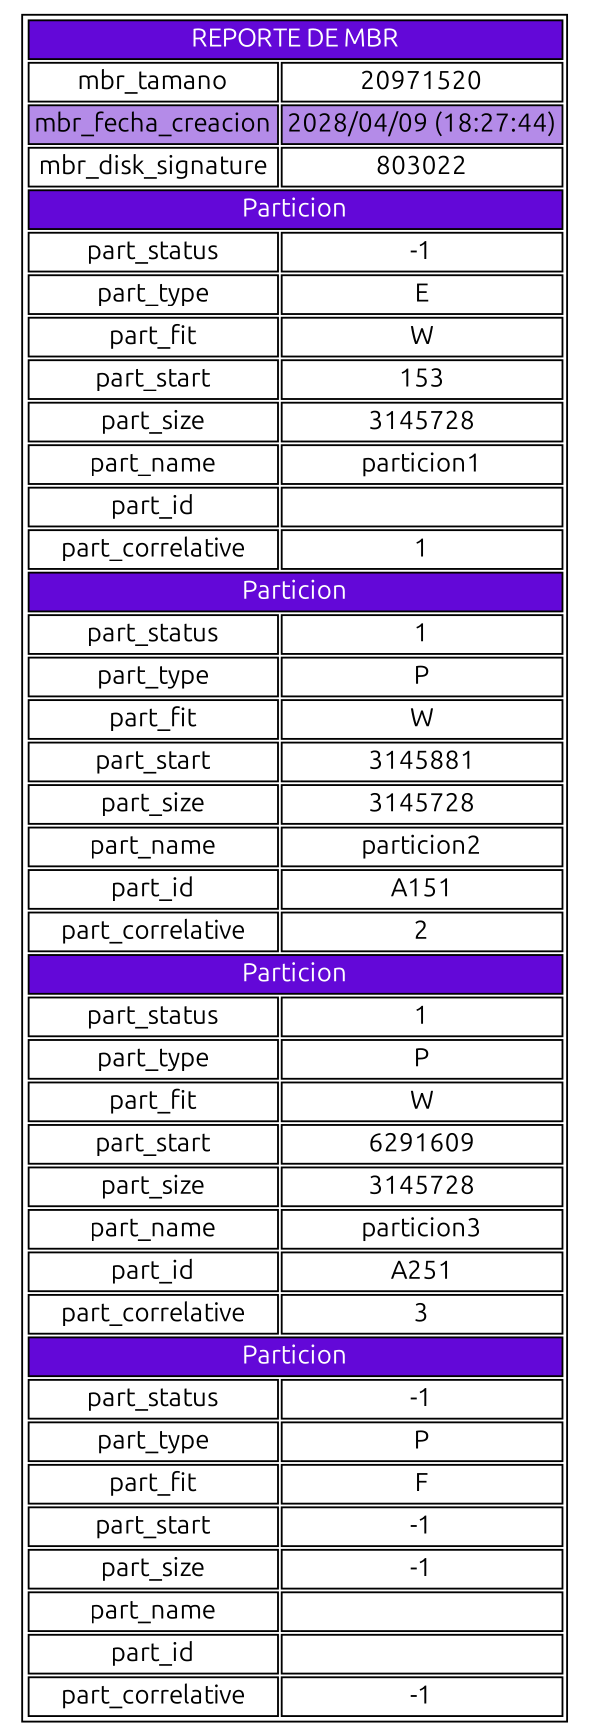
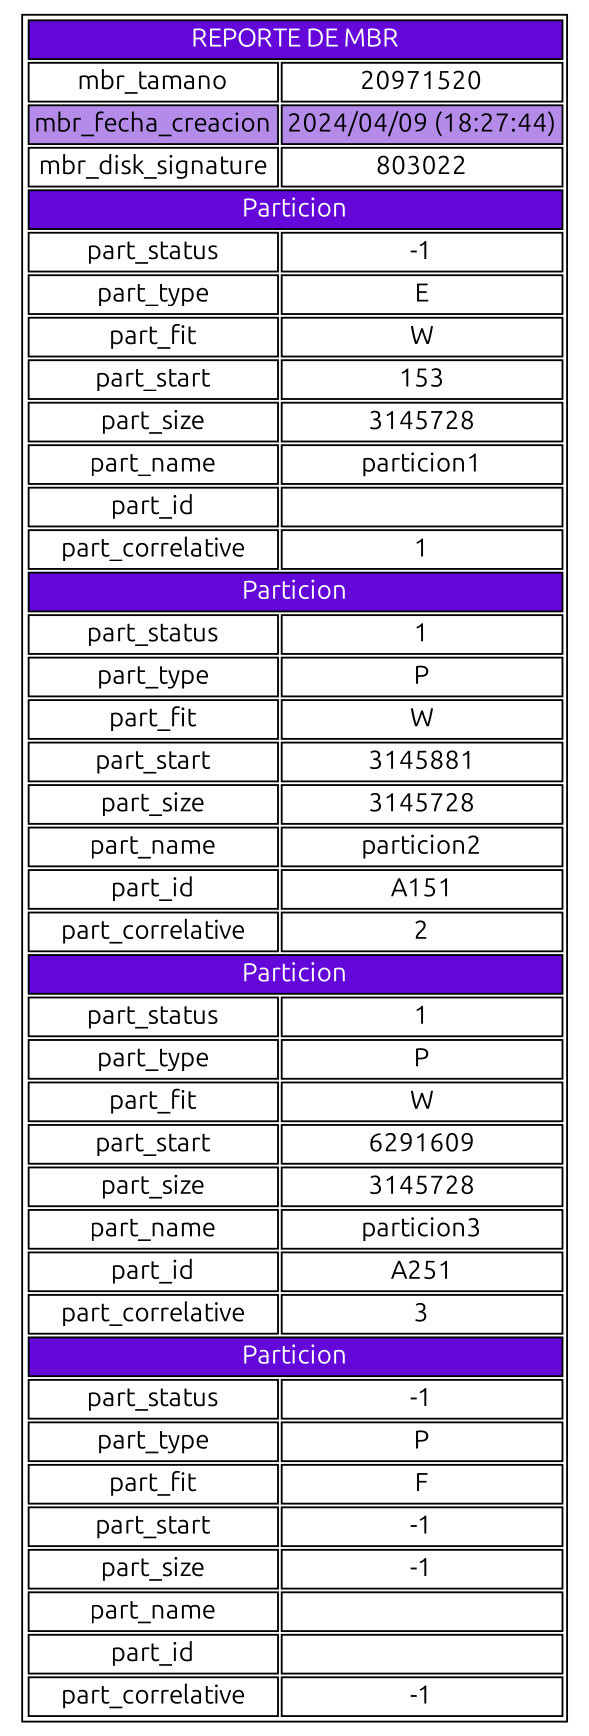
(422, 124) -> (422, 124)
